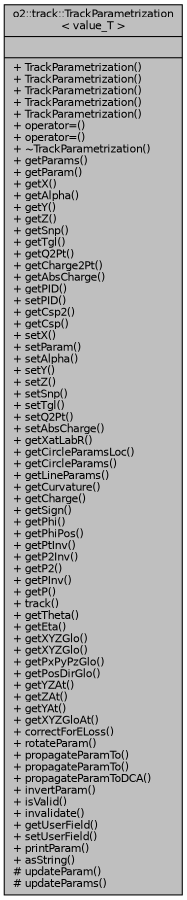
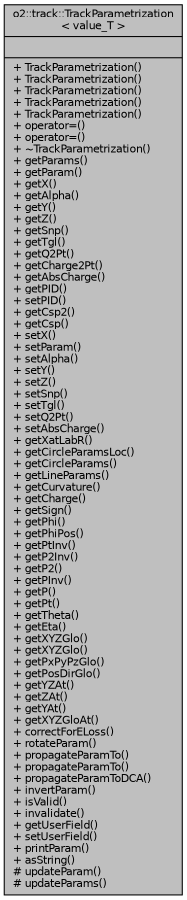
(36, 604) -> (37, 604)
